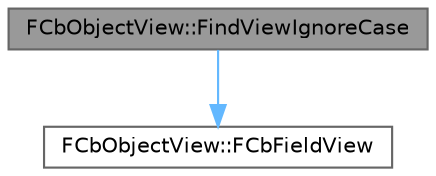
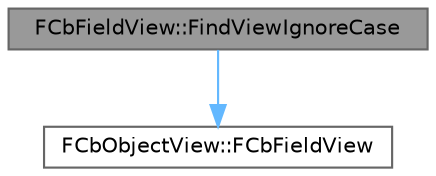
(218, 29) -> (218, 29)
